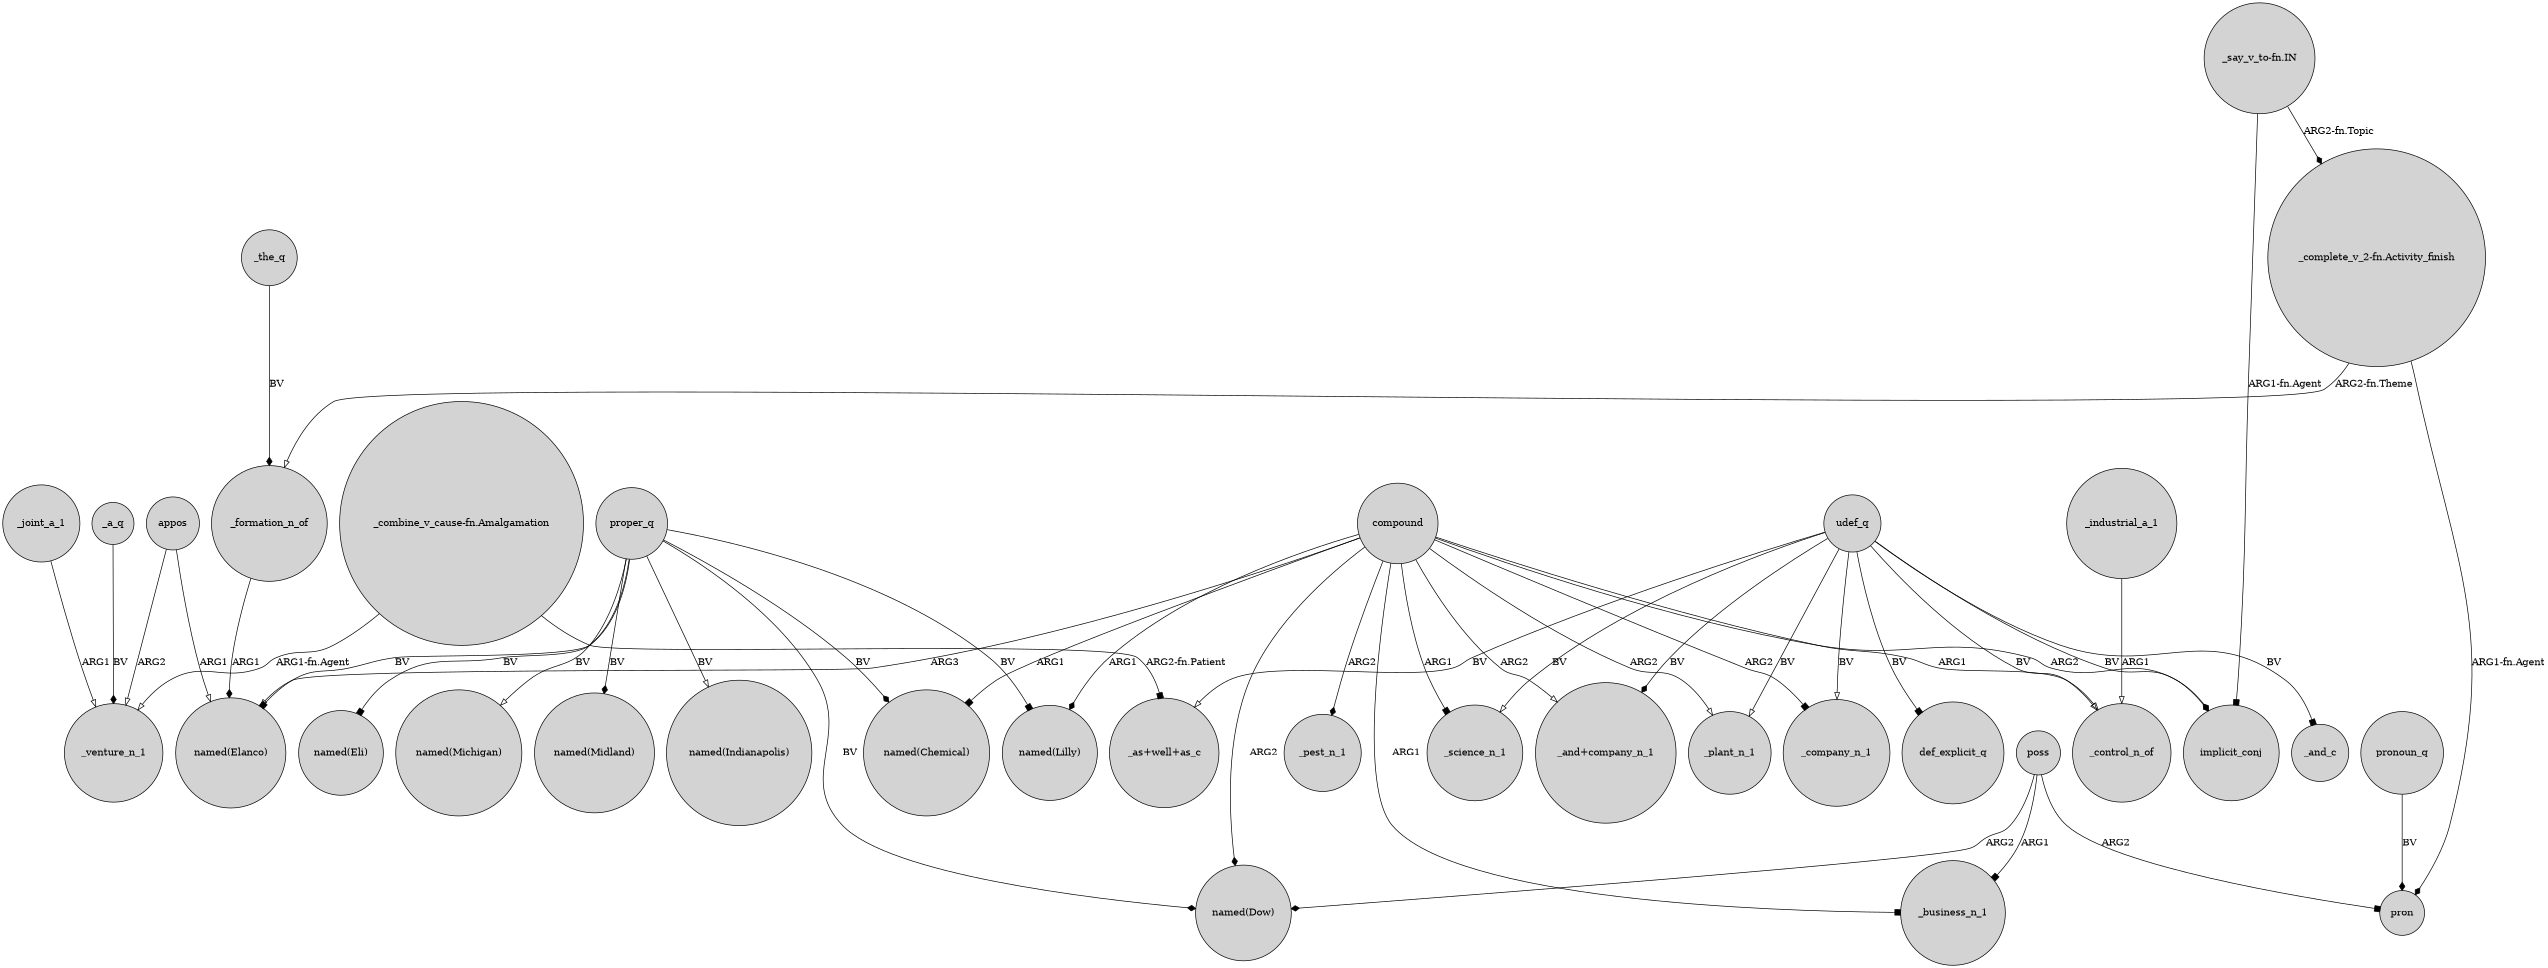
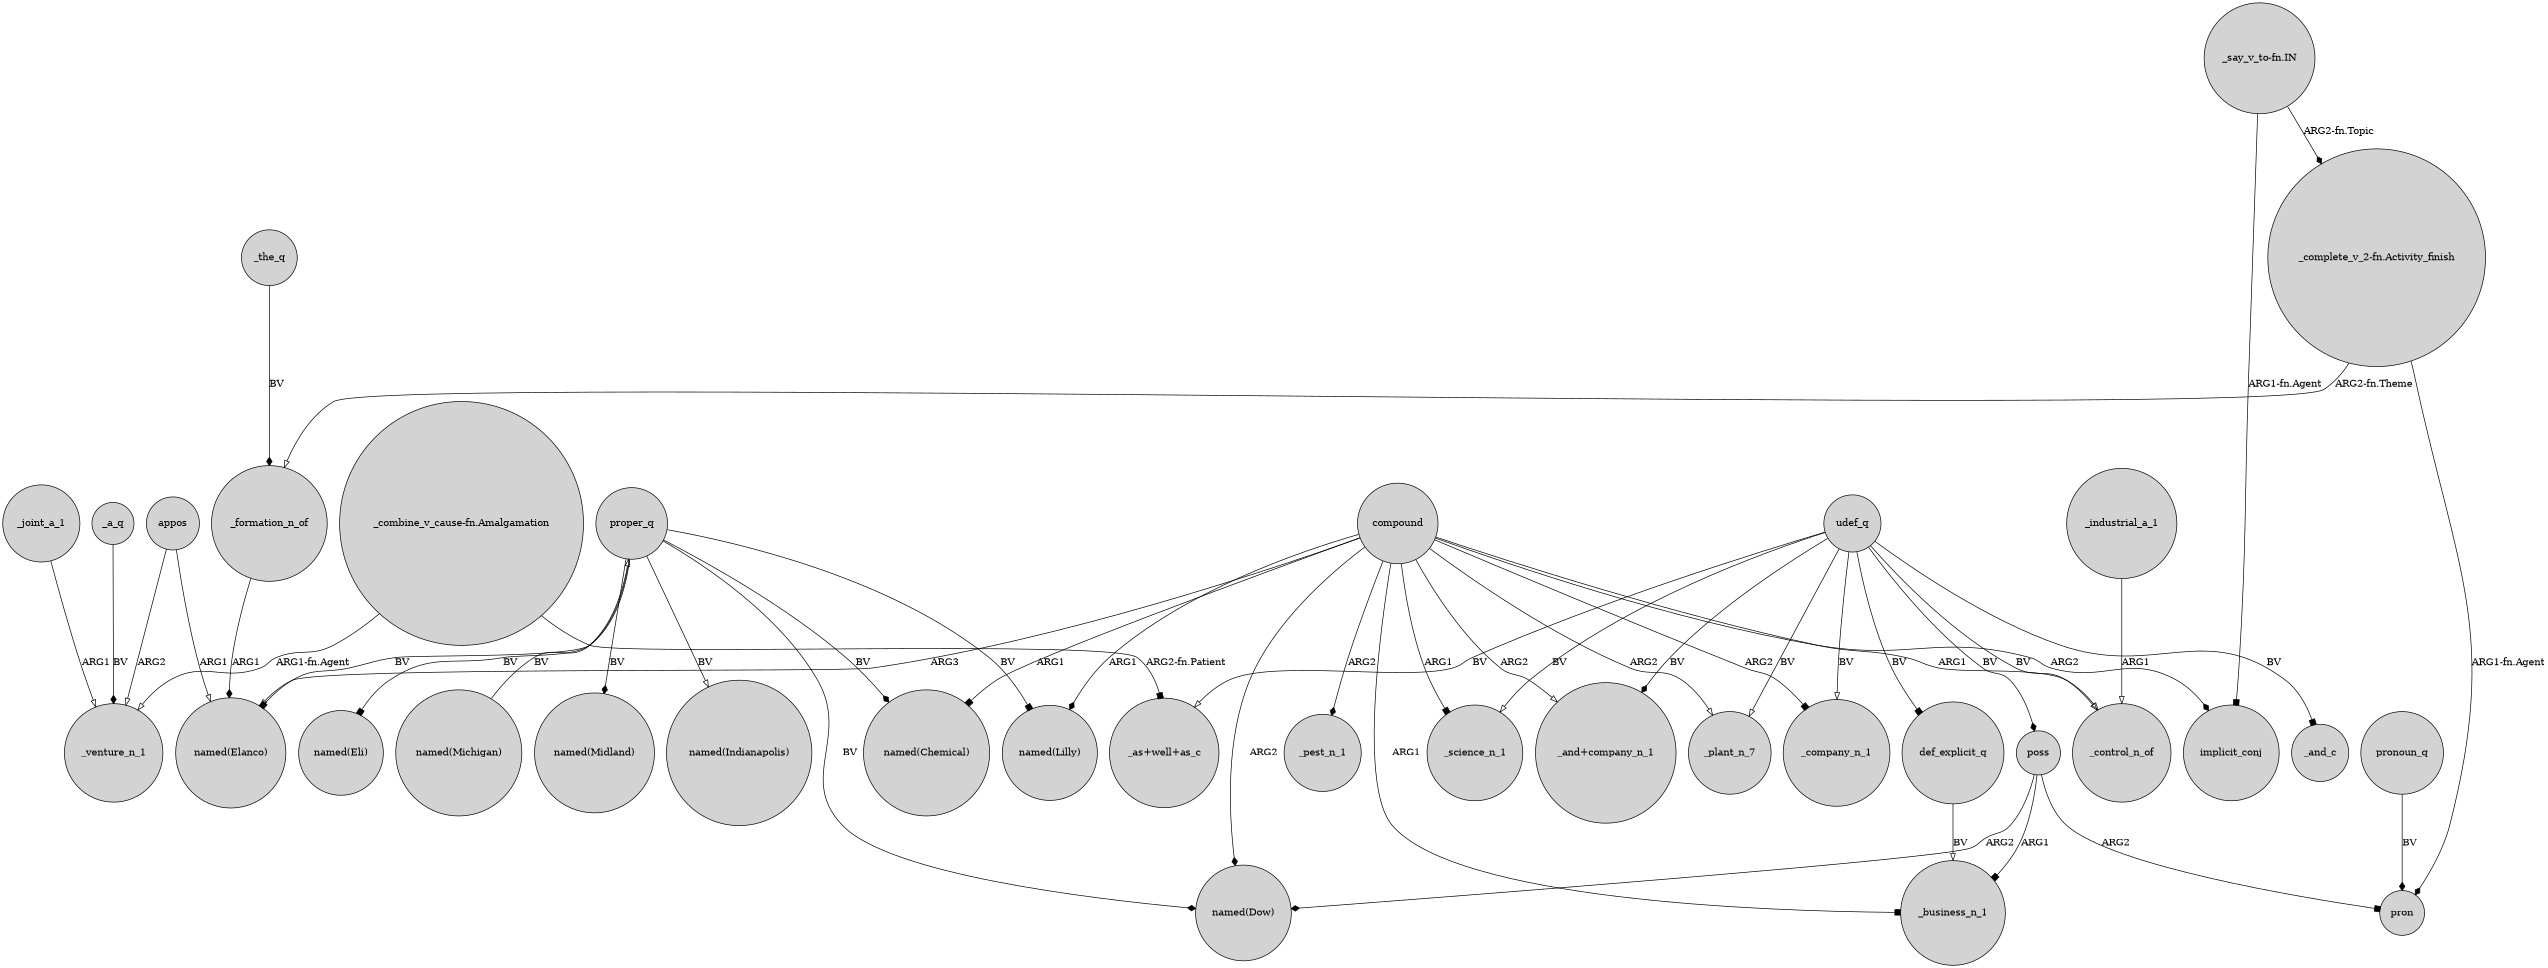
(2051, 646) -> (1949, 640)
(580, 655) -> (528, 662)
(1730, 753) -> (1730, 753)
none -> (1953, 829)
